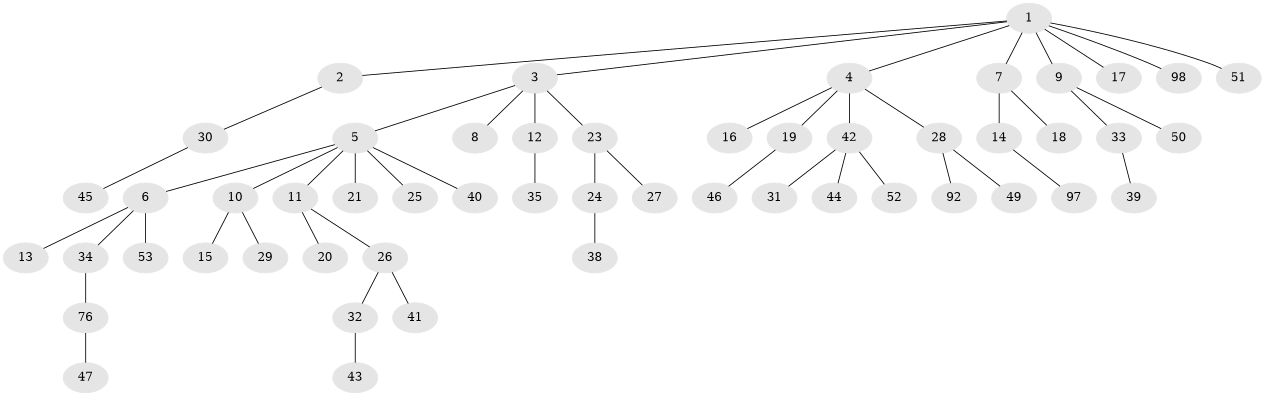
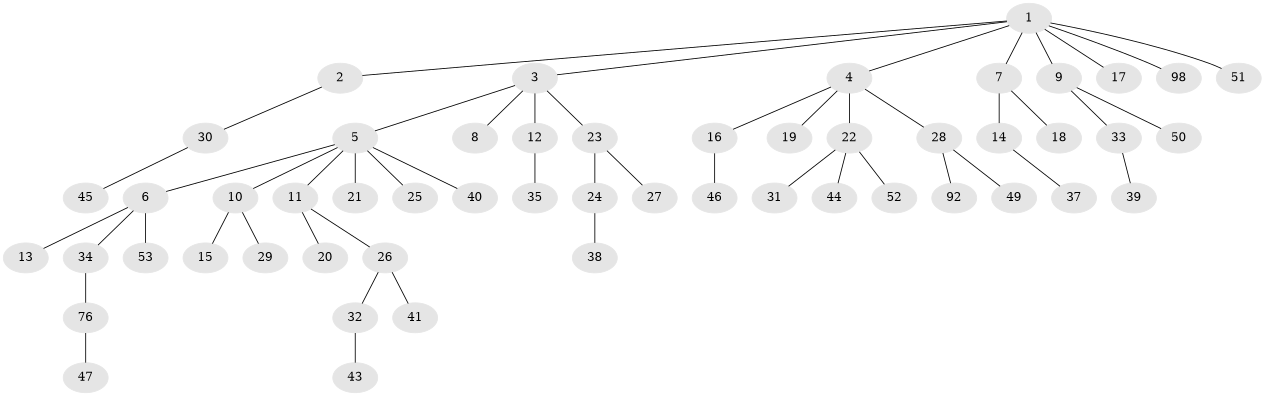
(849, 138) -> (849, 138)
(752, 168) -> (715, 168)
(1074, 198) -> (1074, 198)
